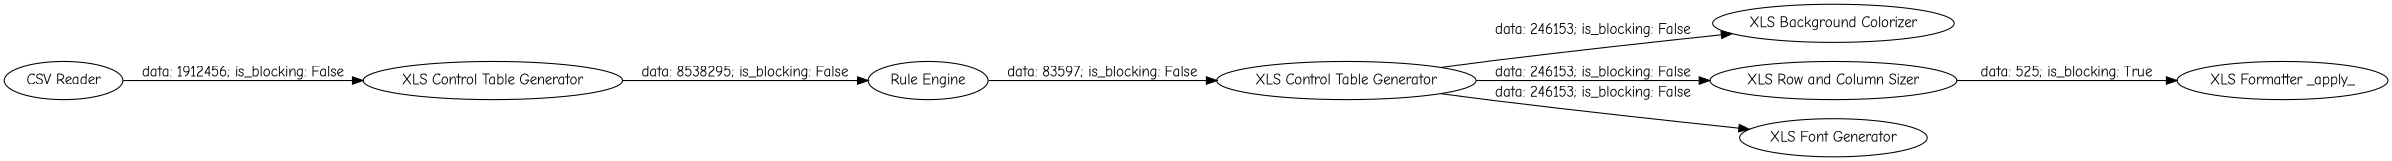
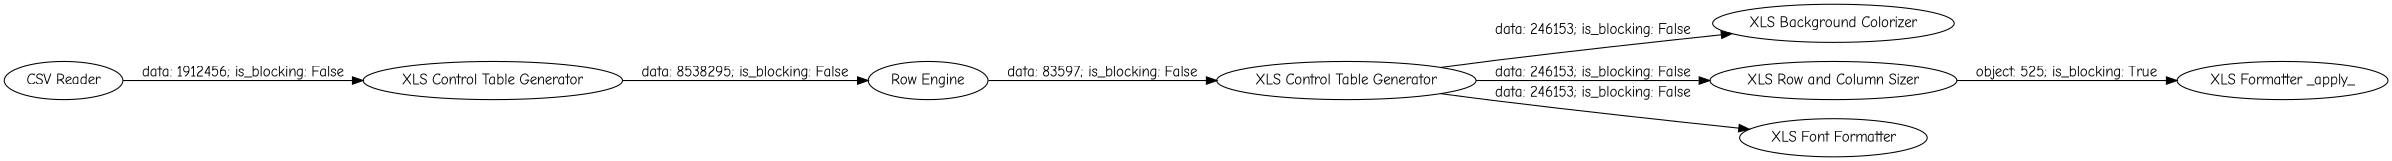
(2067, 73) -> (2067, 73)
(928, 81) -> (928, 81)
(1833, 138) -> (1833, 138)
